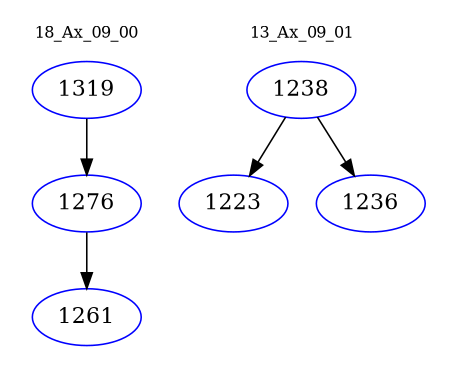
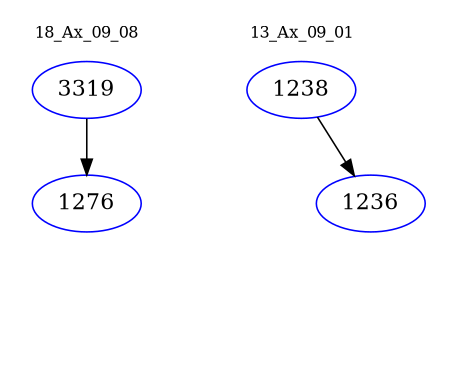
(87, 34) -> (87, 34)
(87, 90) -> (87, 90)
(234, 204) -> none
(87, 317) -> none
